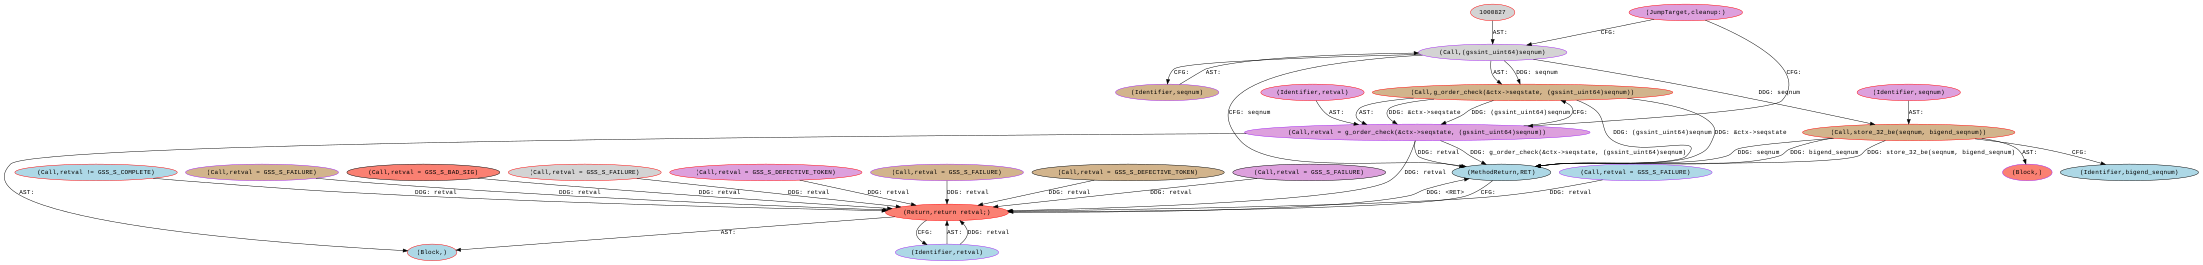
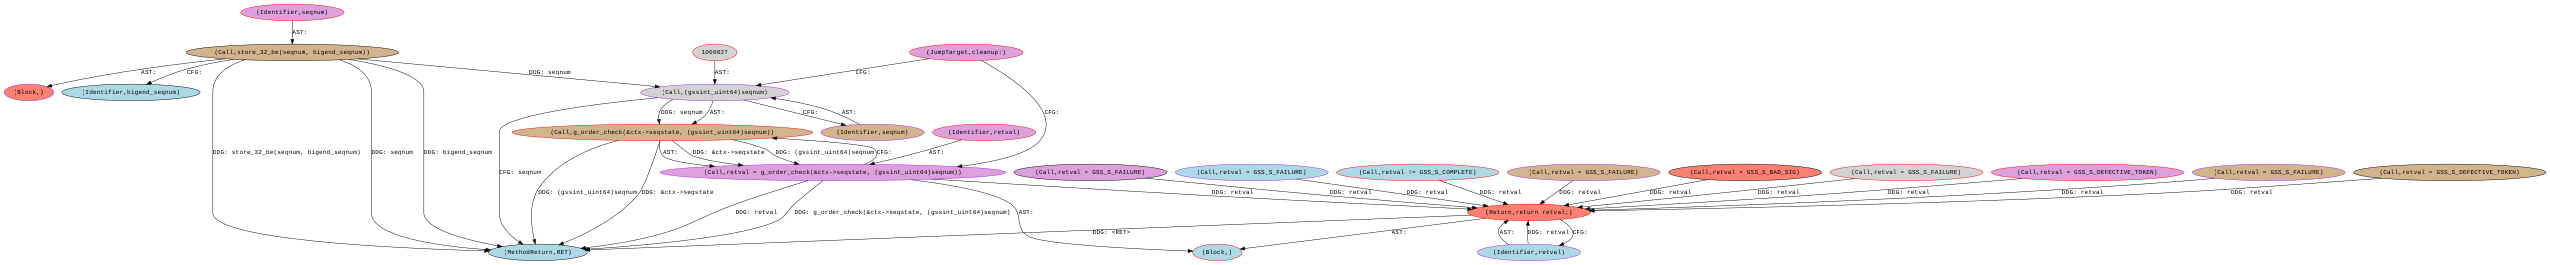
(1702, 89) -> (507, 73)
(1909, 132) -> (292, 52)
(1255, 209) -> none
